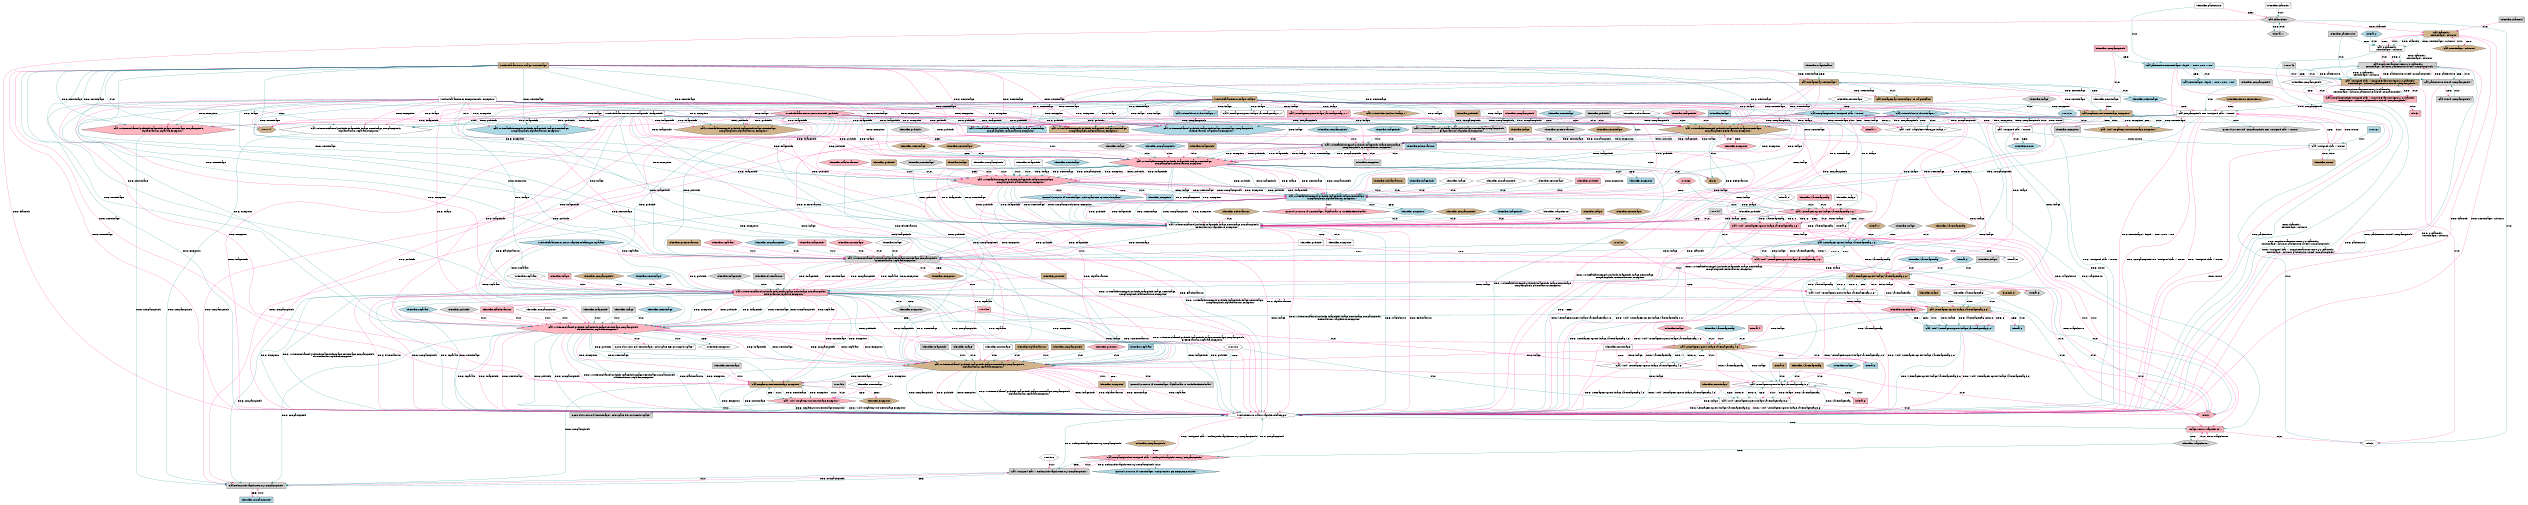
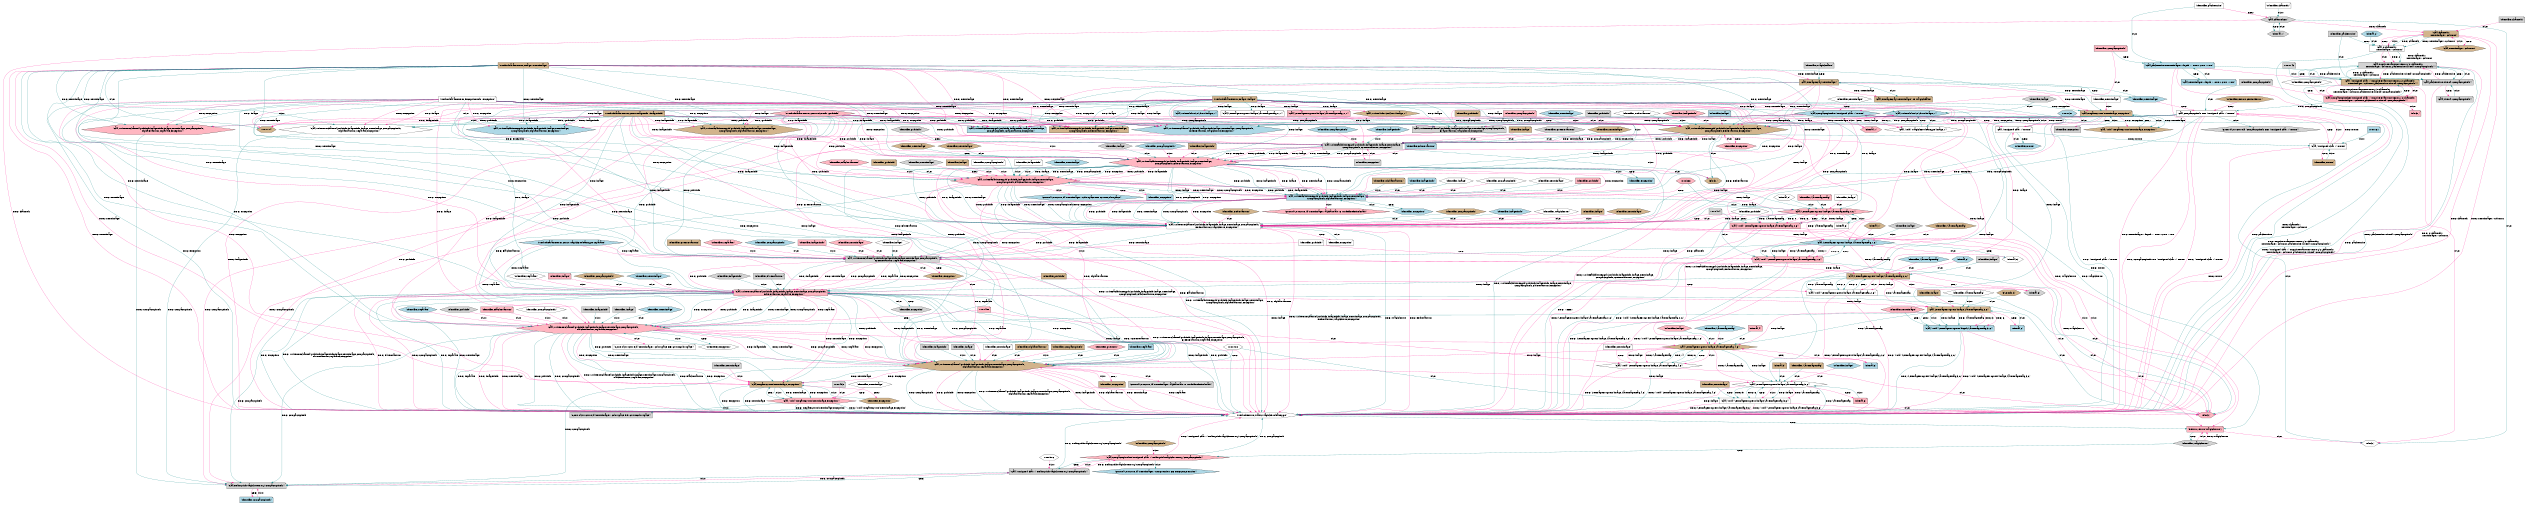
(634, 113) -> (634, 113)
(1619, 243) -> none
(1959, 328) -> (1959, 328)
(2205, 429) -> (2205, 429)
